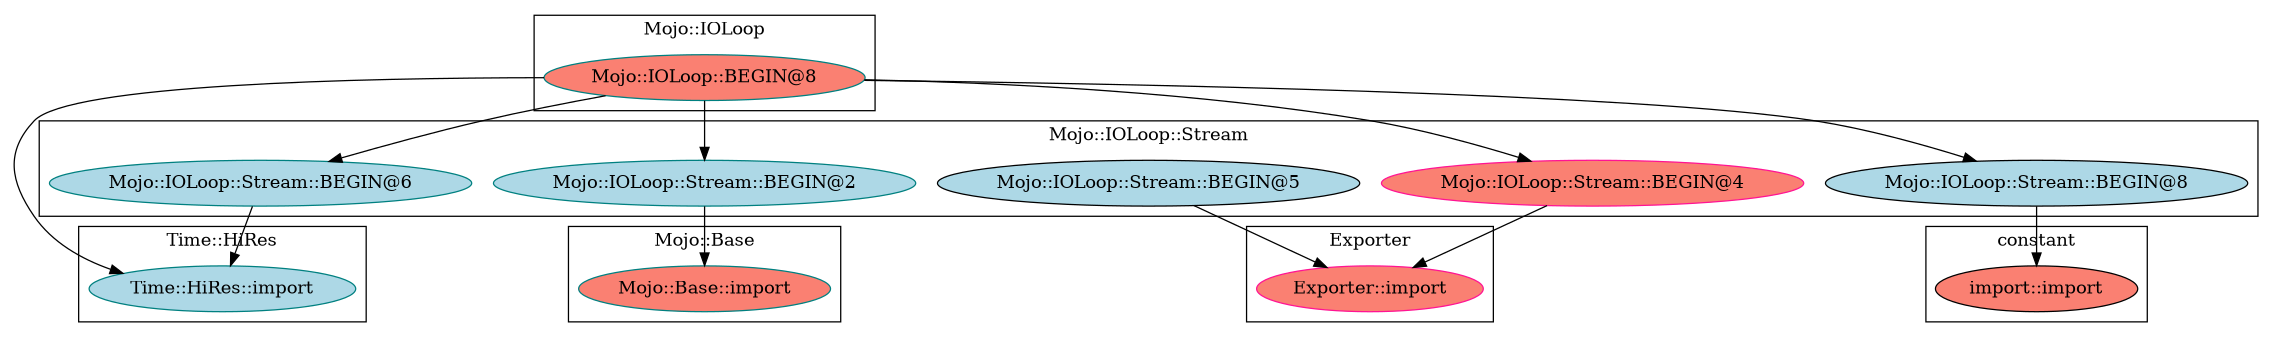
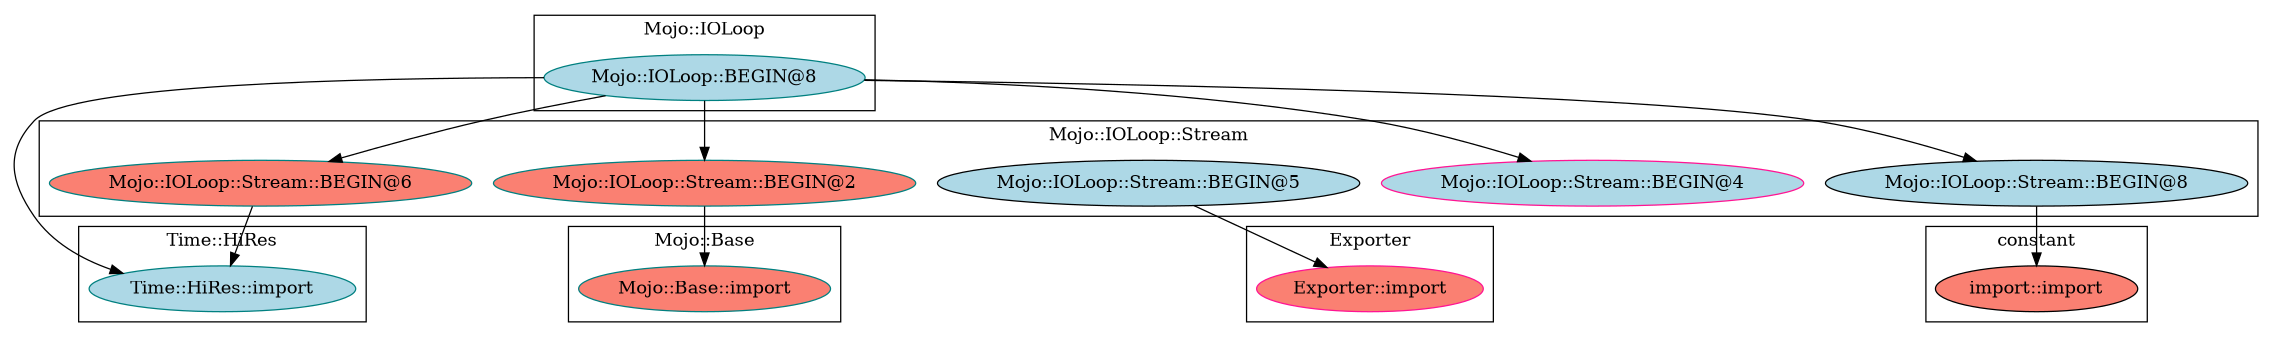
(705, 78) -> (705, 78)
(261, 183) -> (261, 183)
(705, 183) -> (705, 183)
(1593, 183) -> (1593, 183)
(1483, 235) -> none
